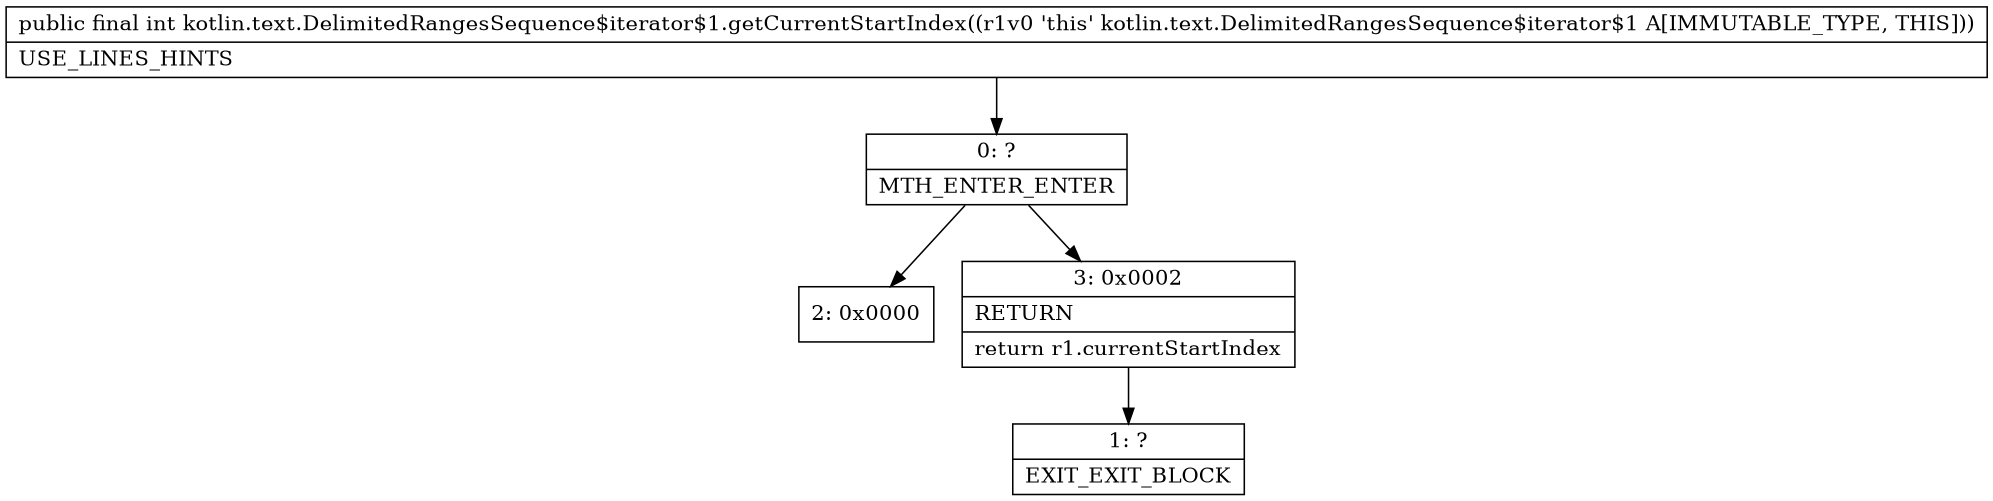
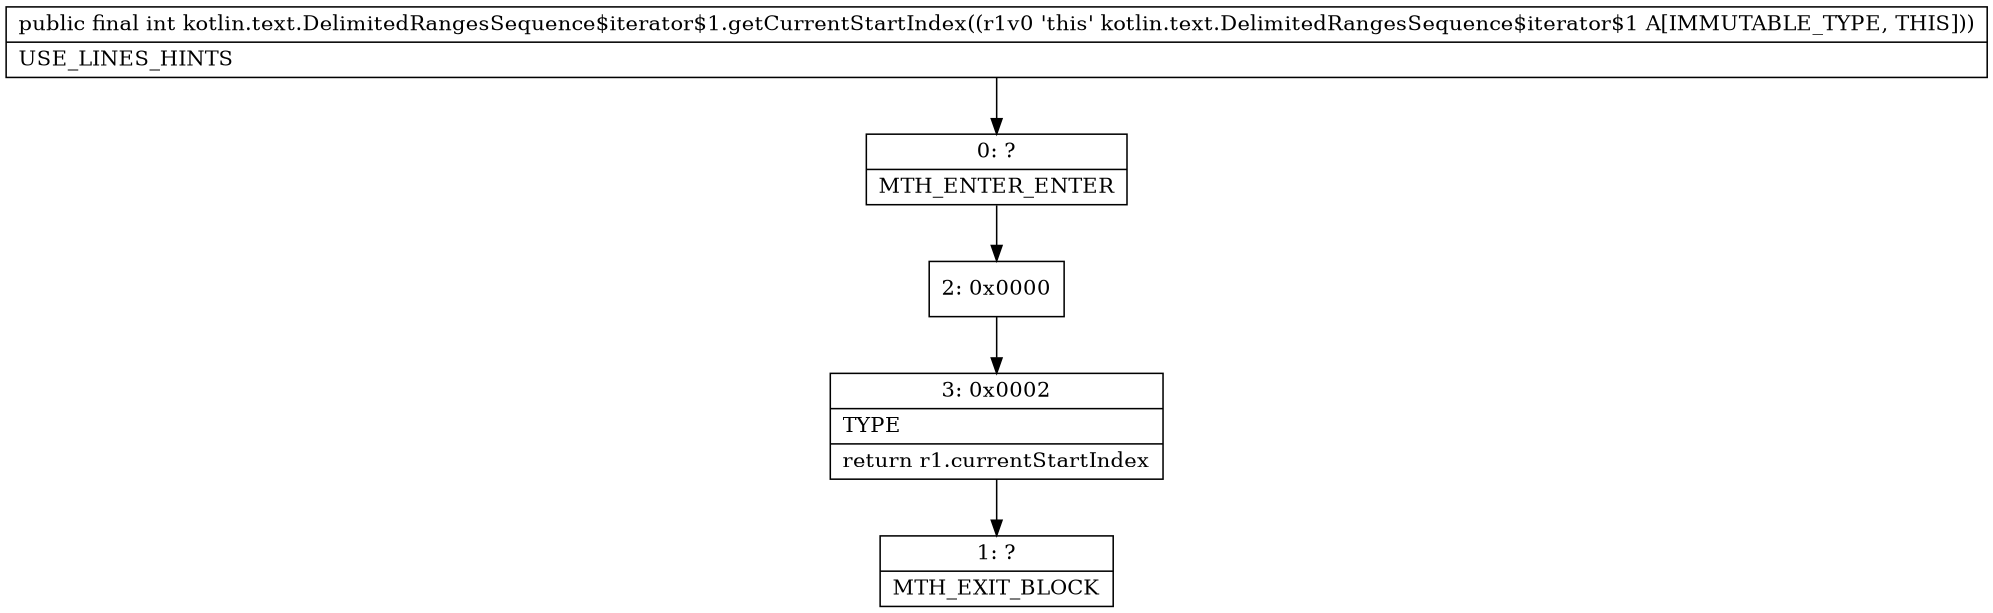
(1049, 227) -> (997, 337)
(1024, 314) -> (872, 426)
(1129, 476) -> (997, 588)
